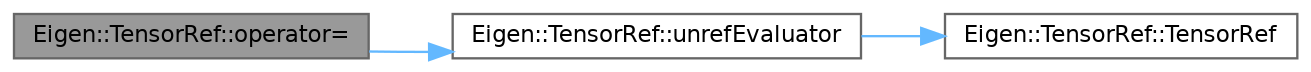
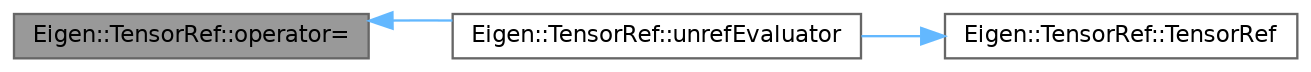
(399, 52) -> (423, 20)
